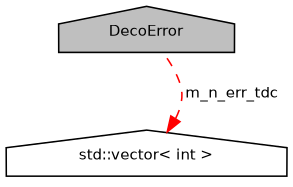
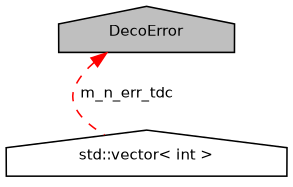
(180, 84) -> (74, 102)
